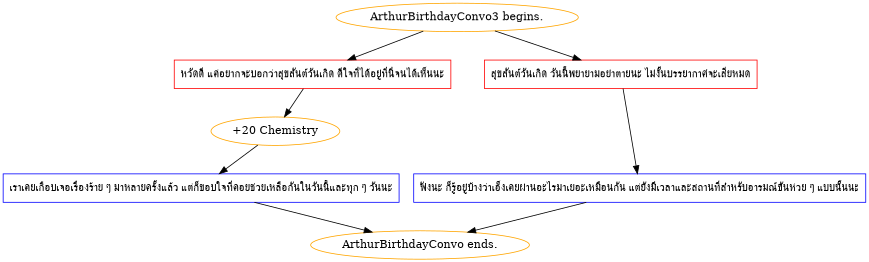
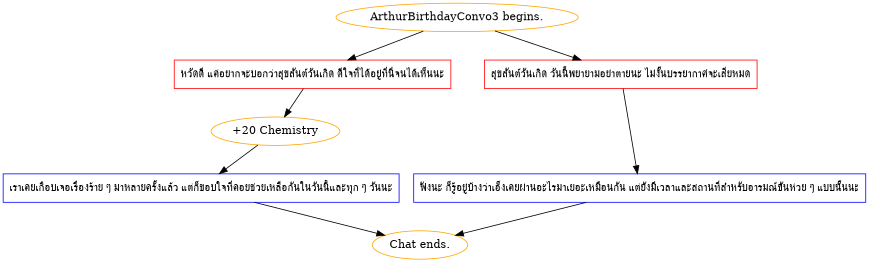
(420, 245) -> (420, 245)
